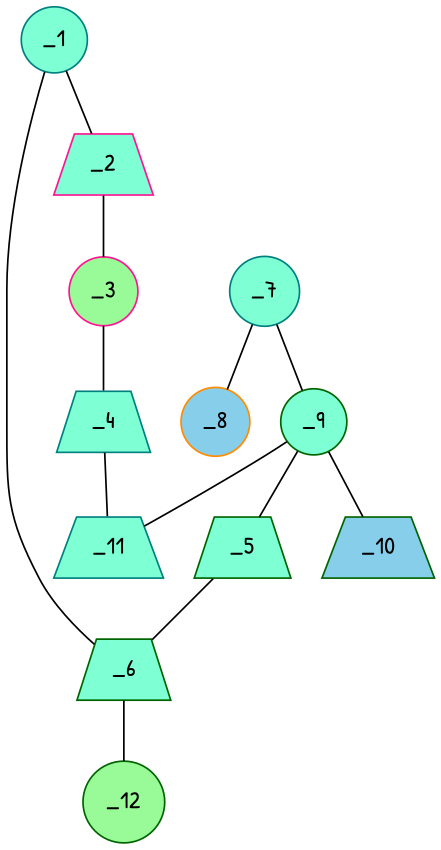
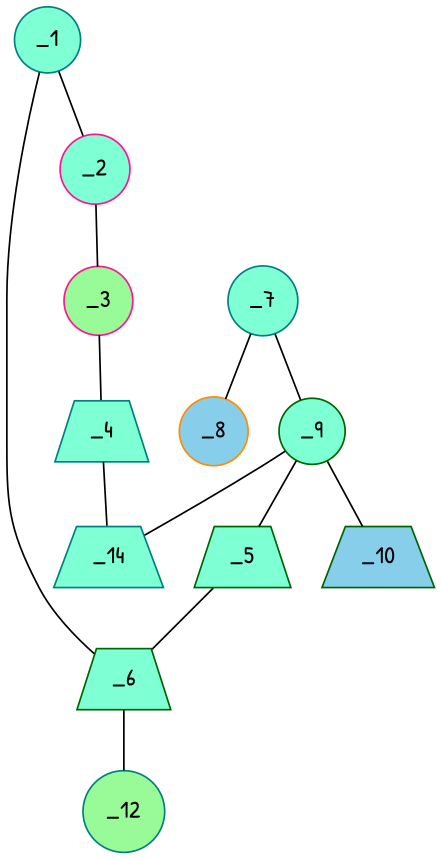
(104, 164) -> (95, 169)
(109, 548) -> (109, 557)
(124, 802) -> (124, 812)
